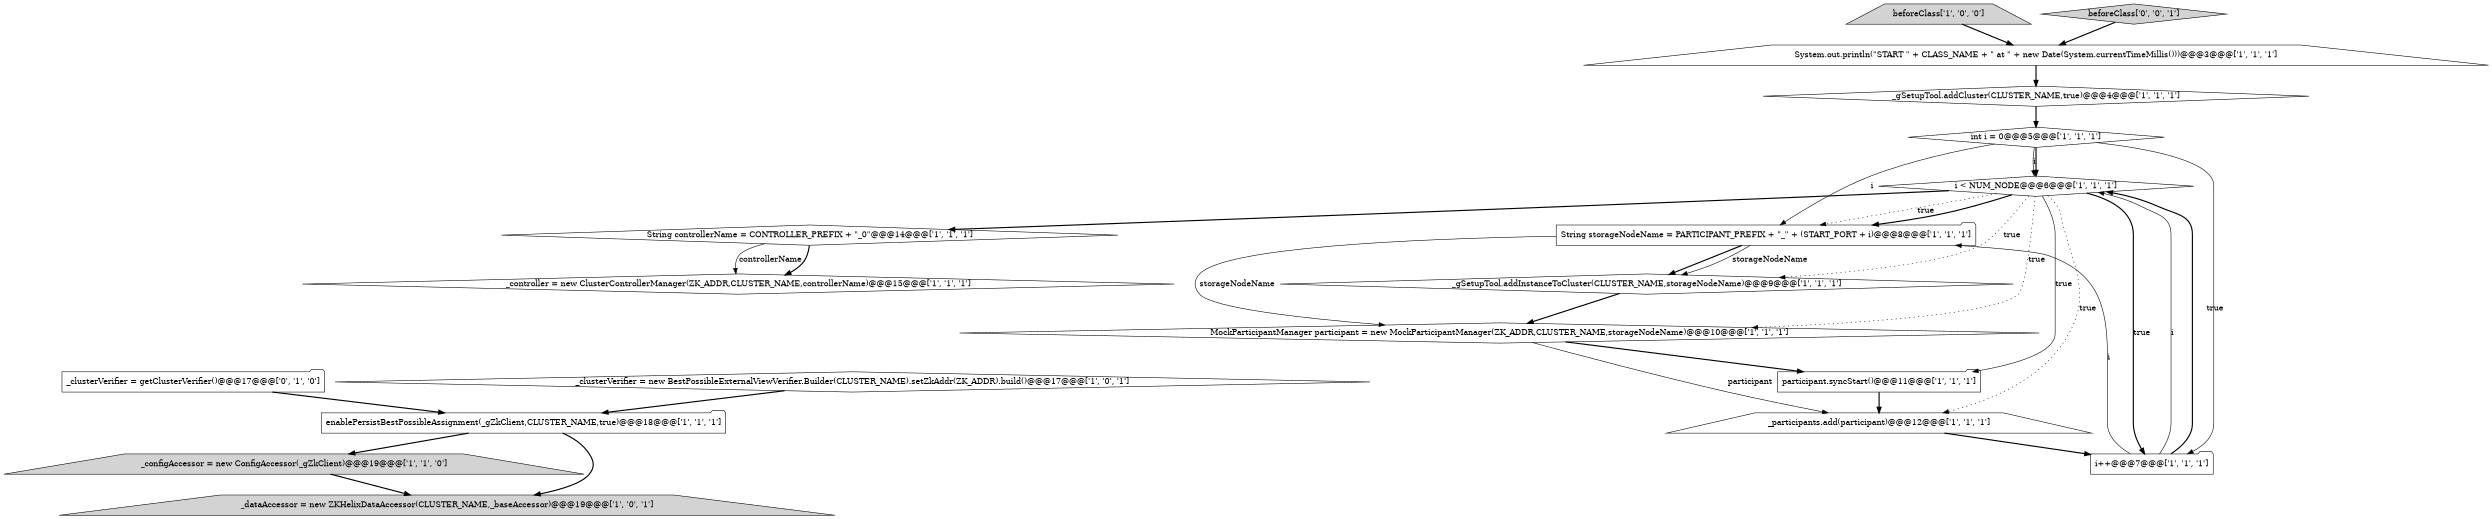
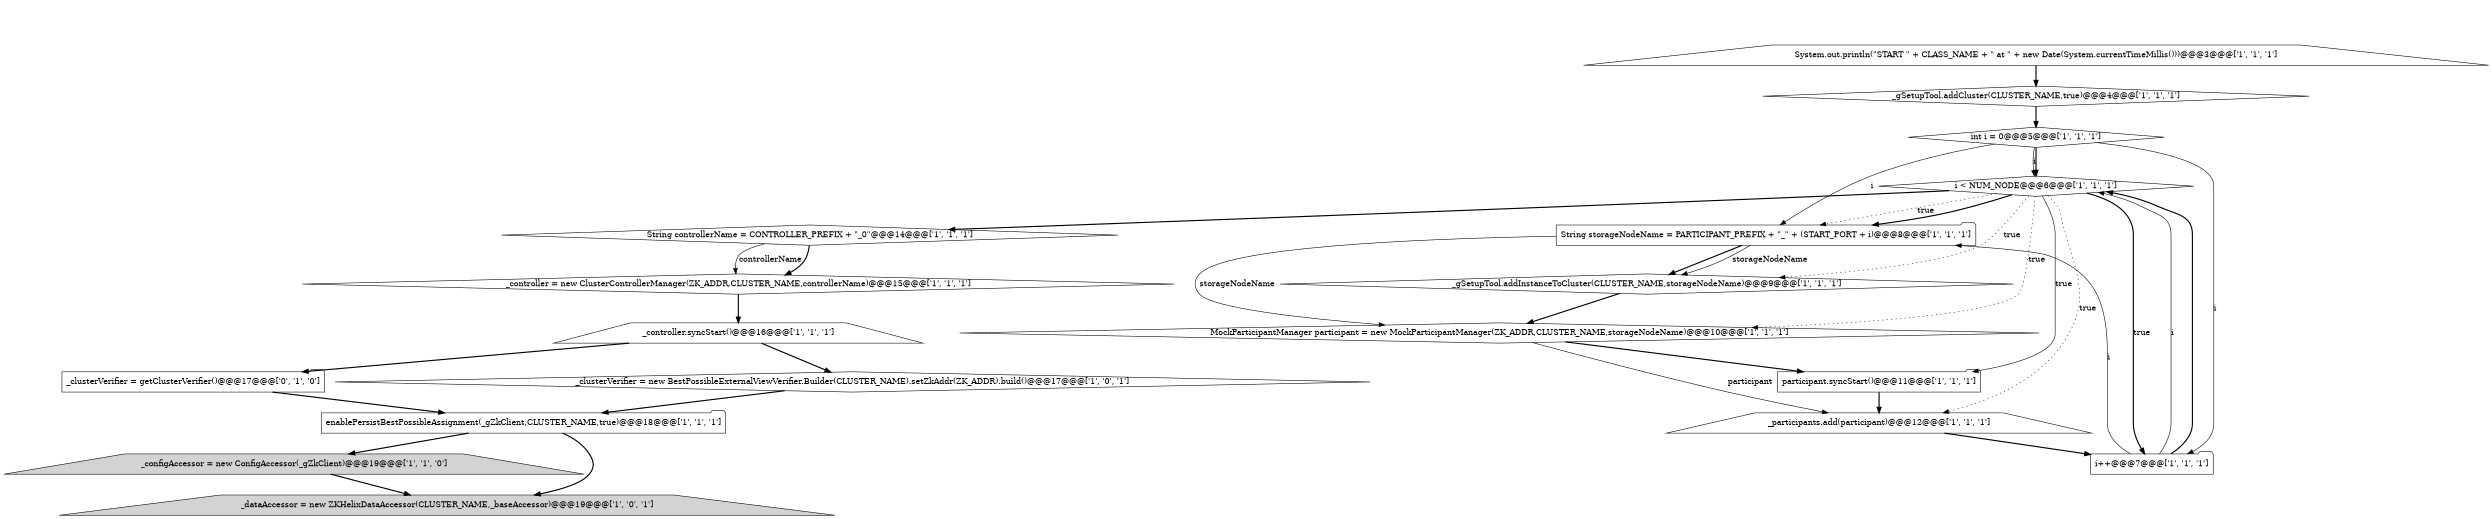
(1939, 14) -> none
(2134, 14) -> none
(2215, 309) -> (2215, 309)
none -> (738, 333)
